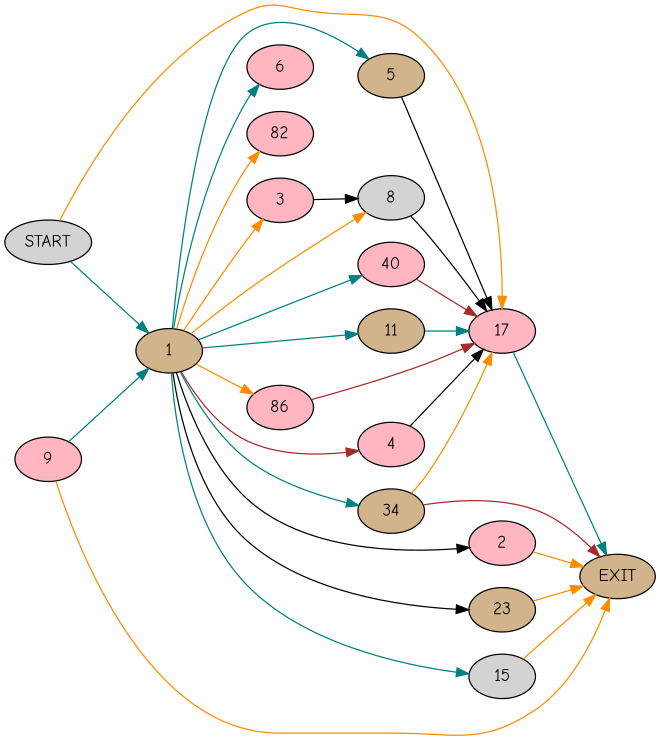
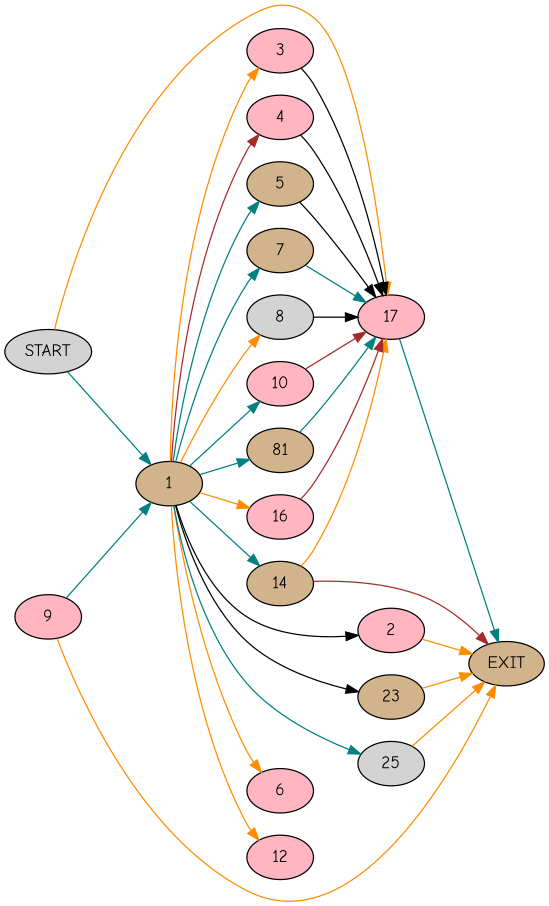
(280, 134) -> (280, 857)
(330, 199) -> (353, 171)
(202, 208) -> (203, 638)
none -> (280, 251)
(391, 264) -> (280, 384)
(391, 331) -> (280, 450)
(280, 408) -> (280, 517)
(391, 511) -> (280, 584)
(502, 676) -> (391, 764)
